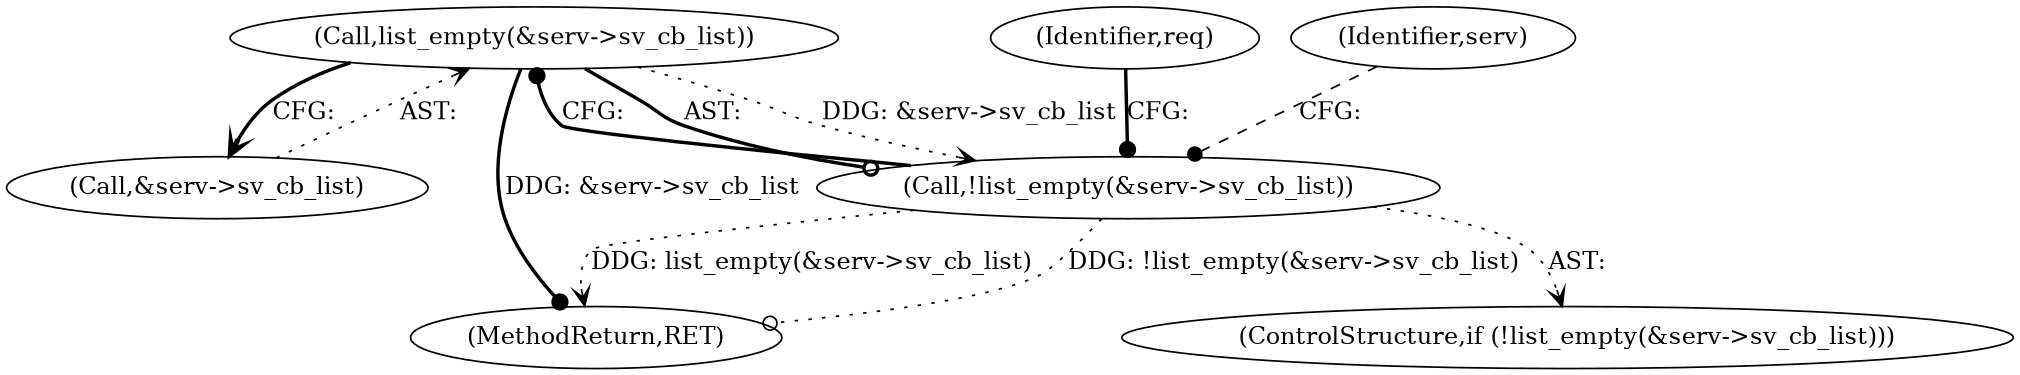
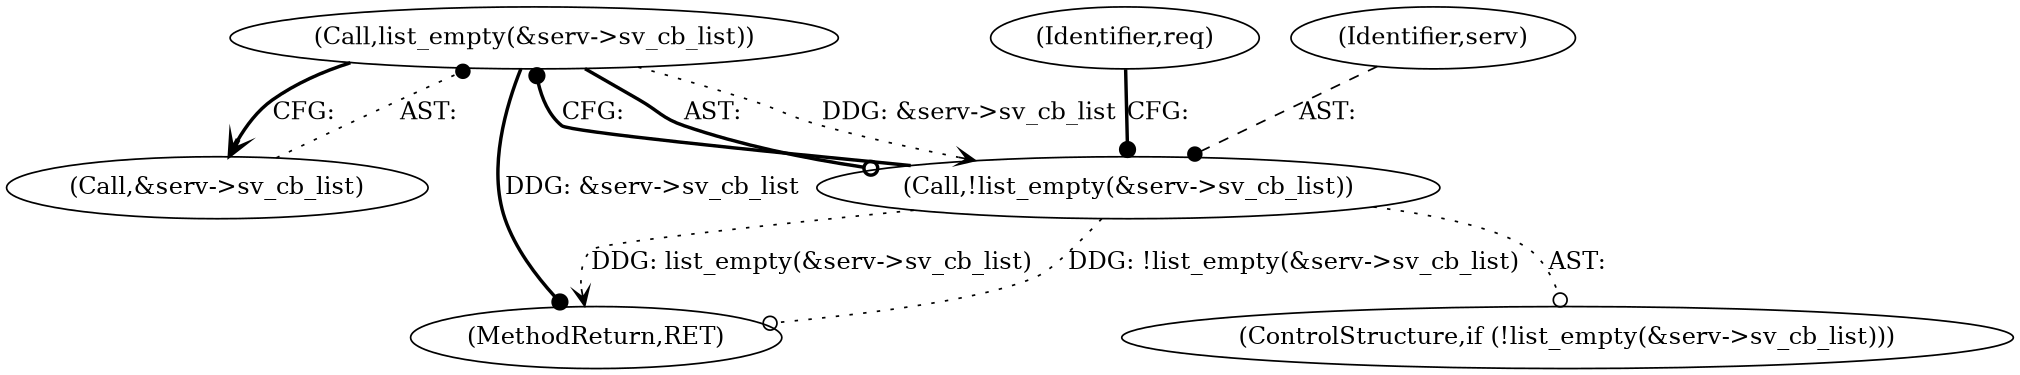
(1334, 113) -> (1332, 113)
(365, 116) -> (366, 115)
(1478, 227) -> (1479, 228)
